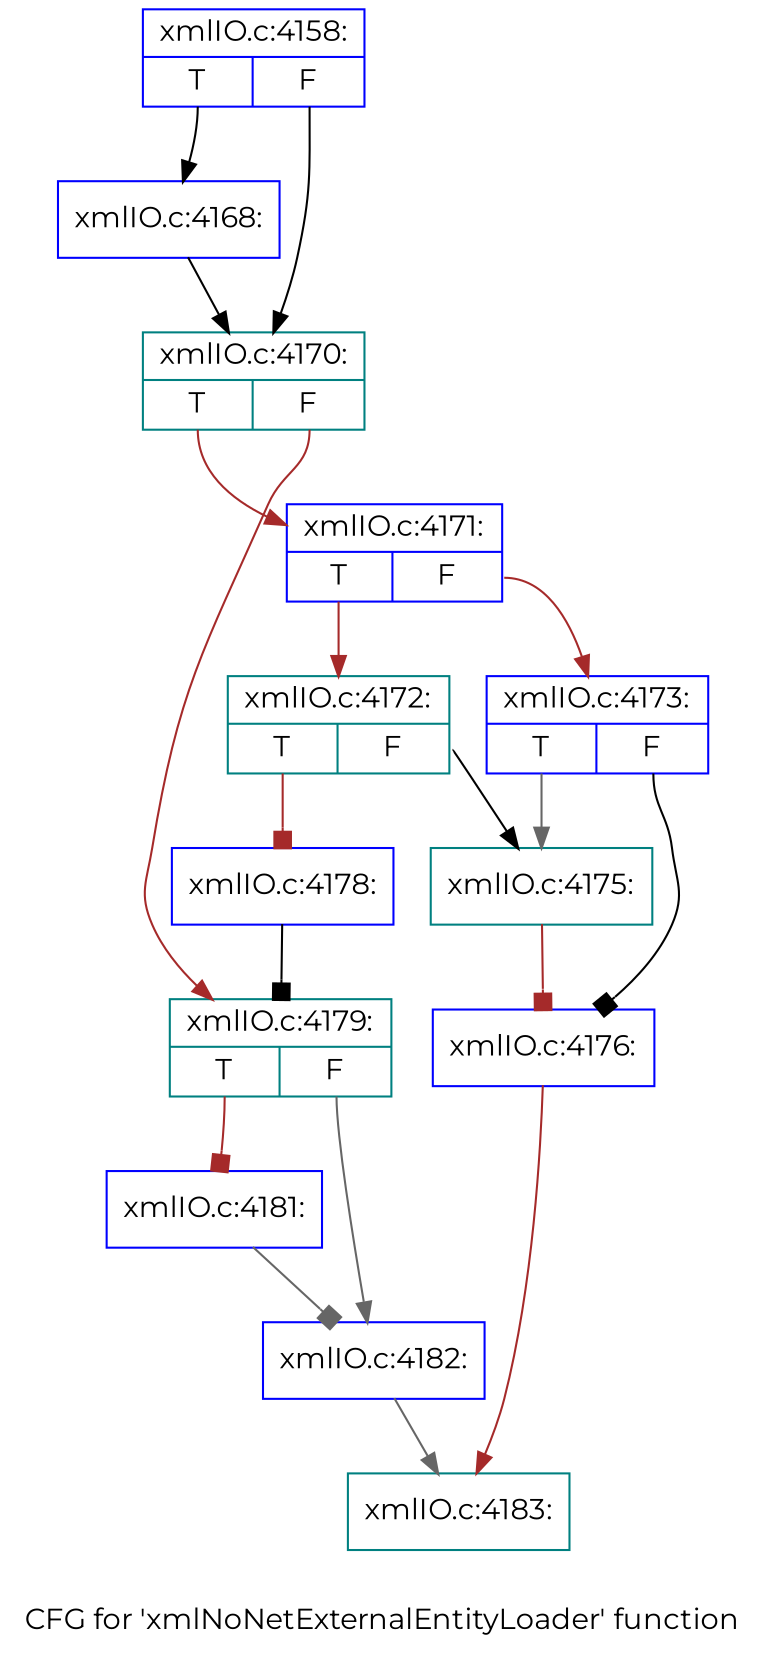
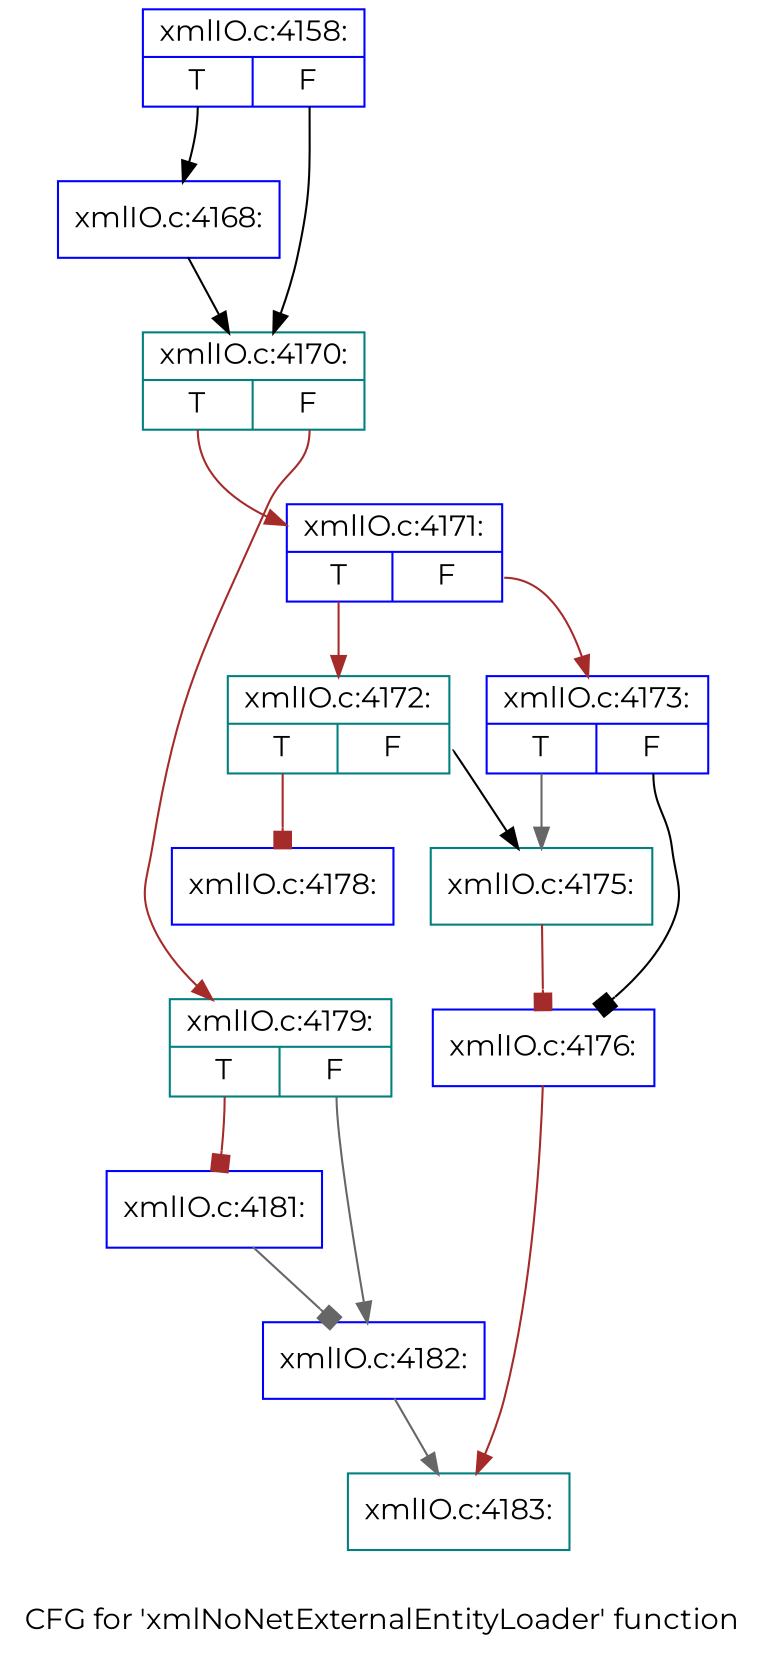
(282, 952) -> none
